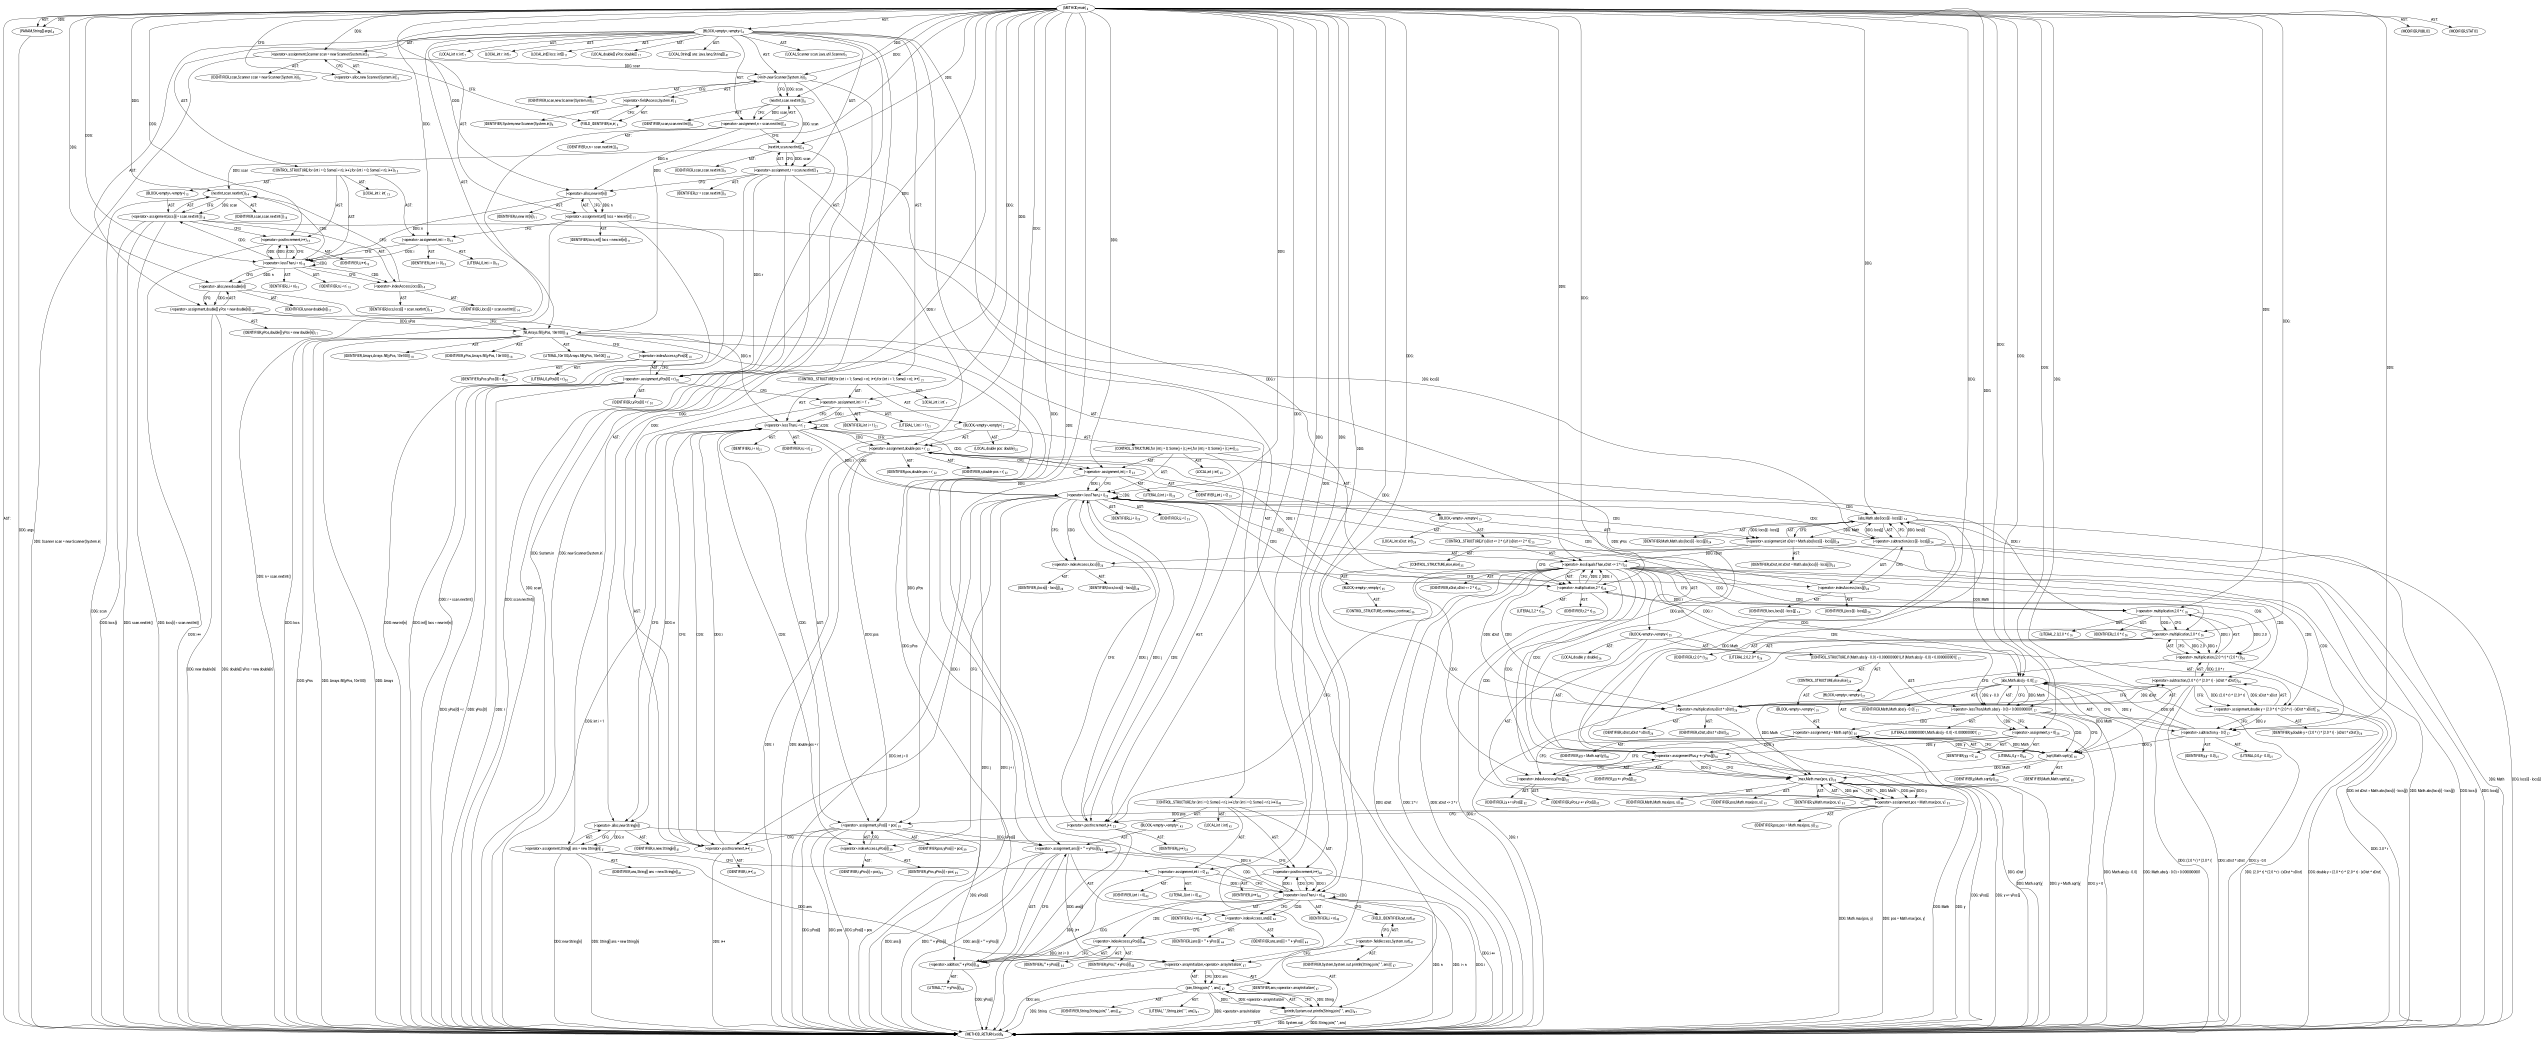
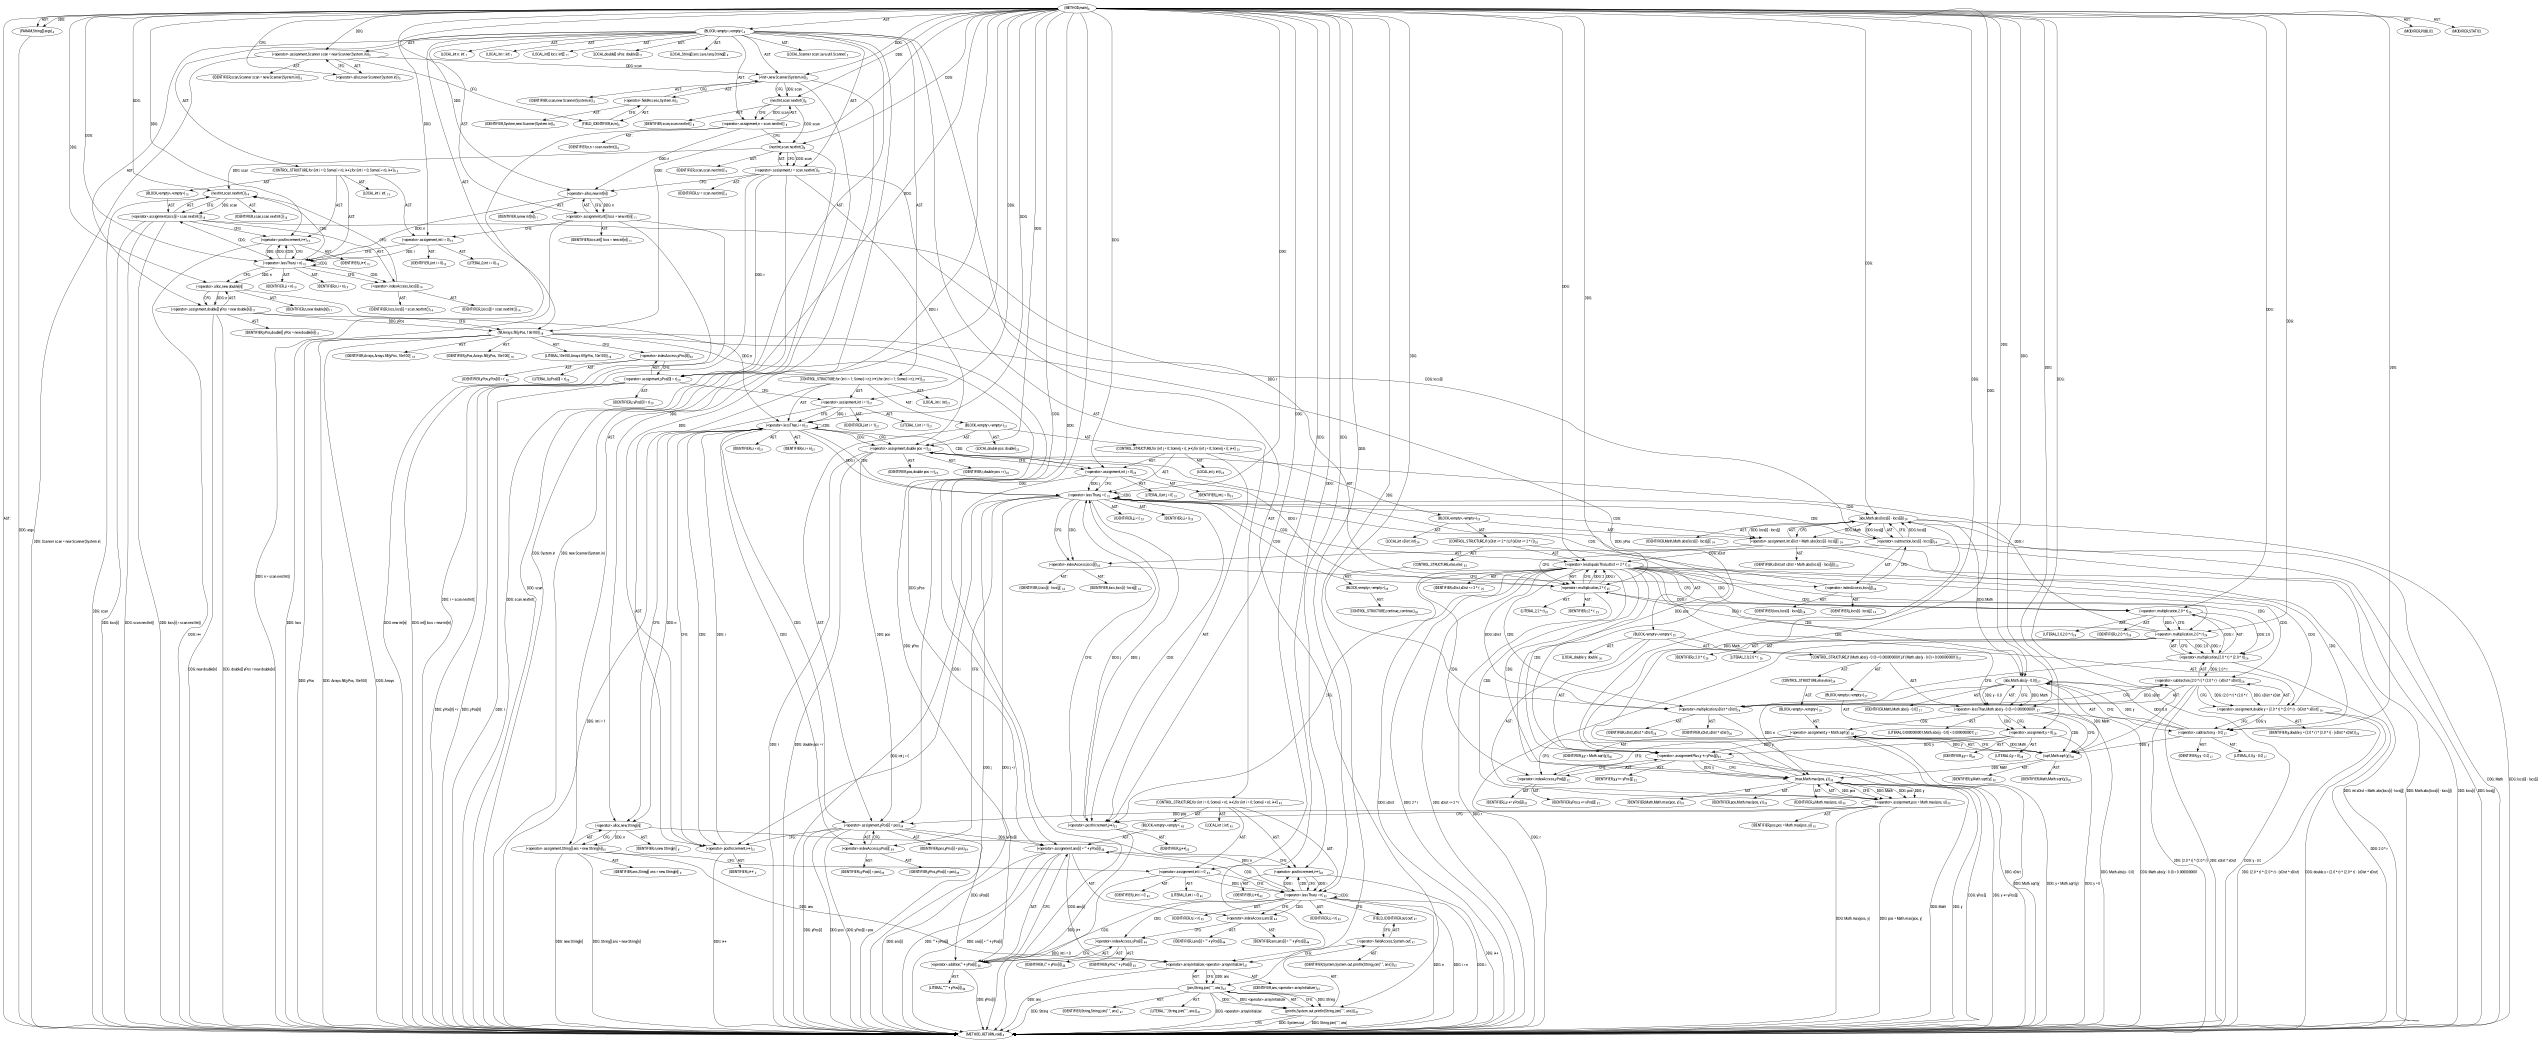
(1770, 733) -> (1770, 733)
